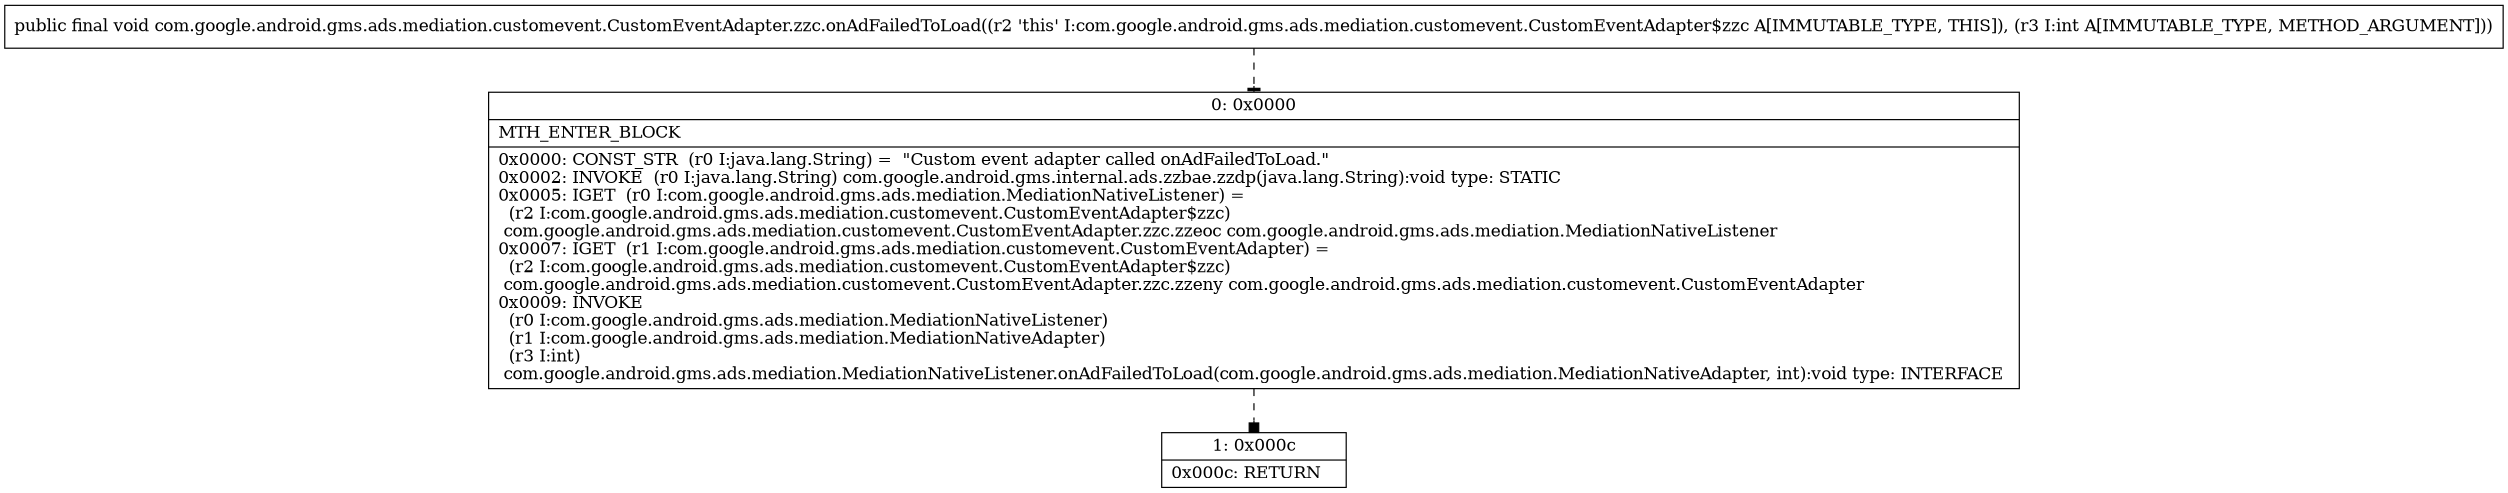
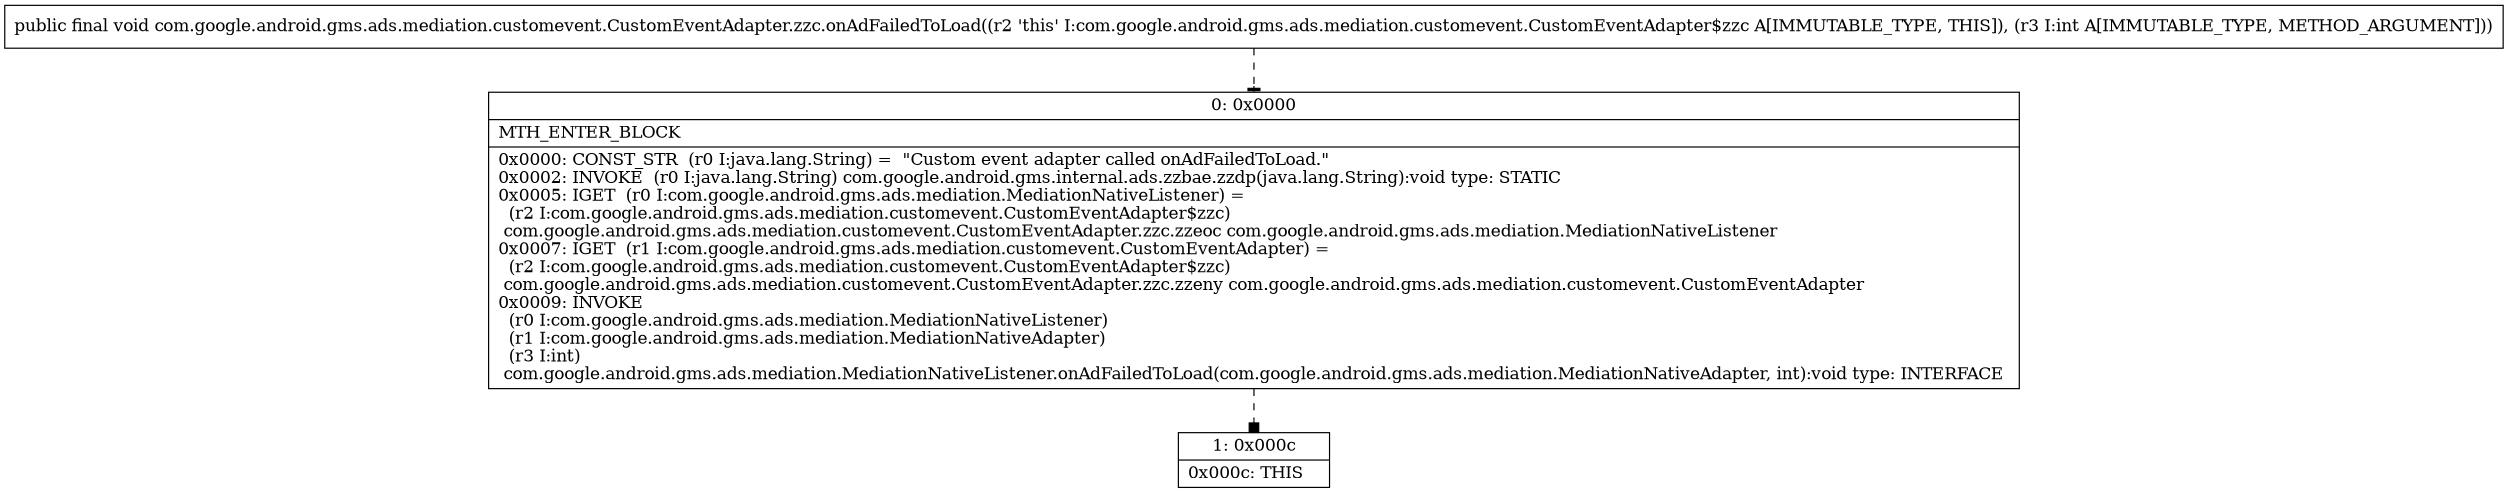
(1254, 473) -> (1254, 473)
